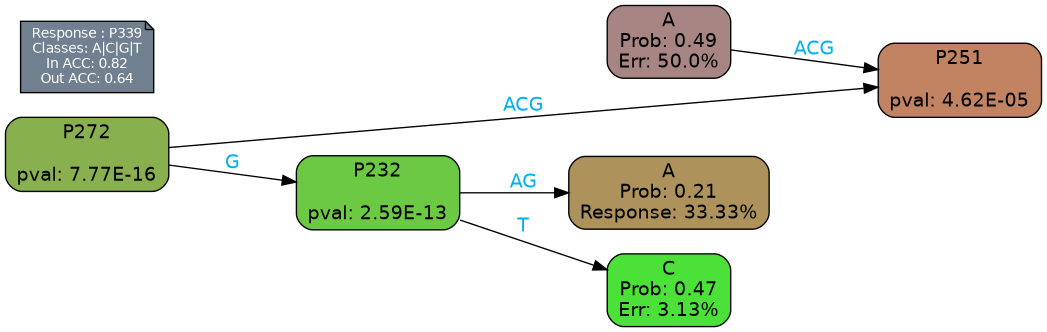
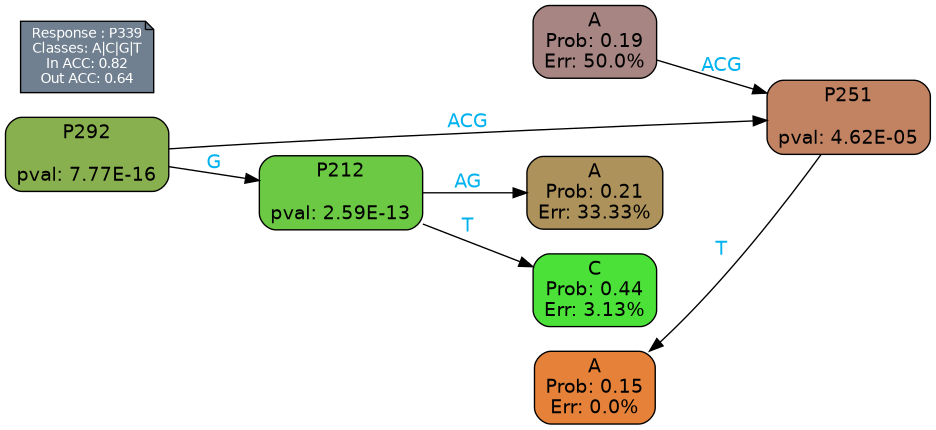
(669, 42) -> (595, 42)
(87, 154) -> (87, 154)
(378, 193) -> (341, 193)
(669, 193) -> (595, 193)
(669, 290) -> (595, 290)
none -> (595, 388)
